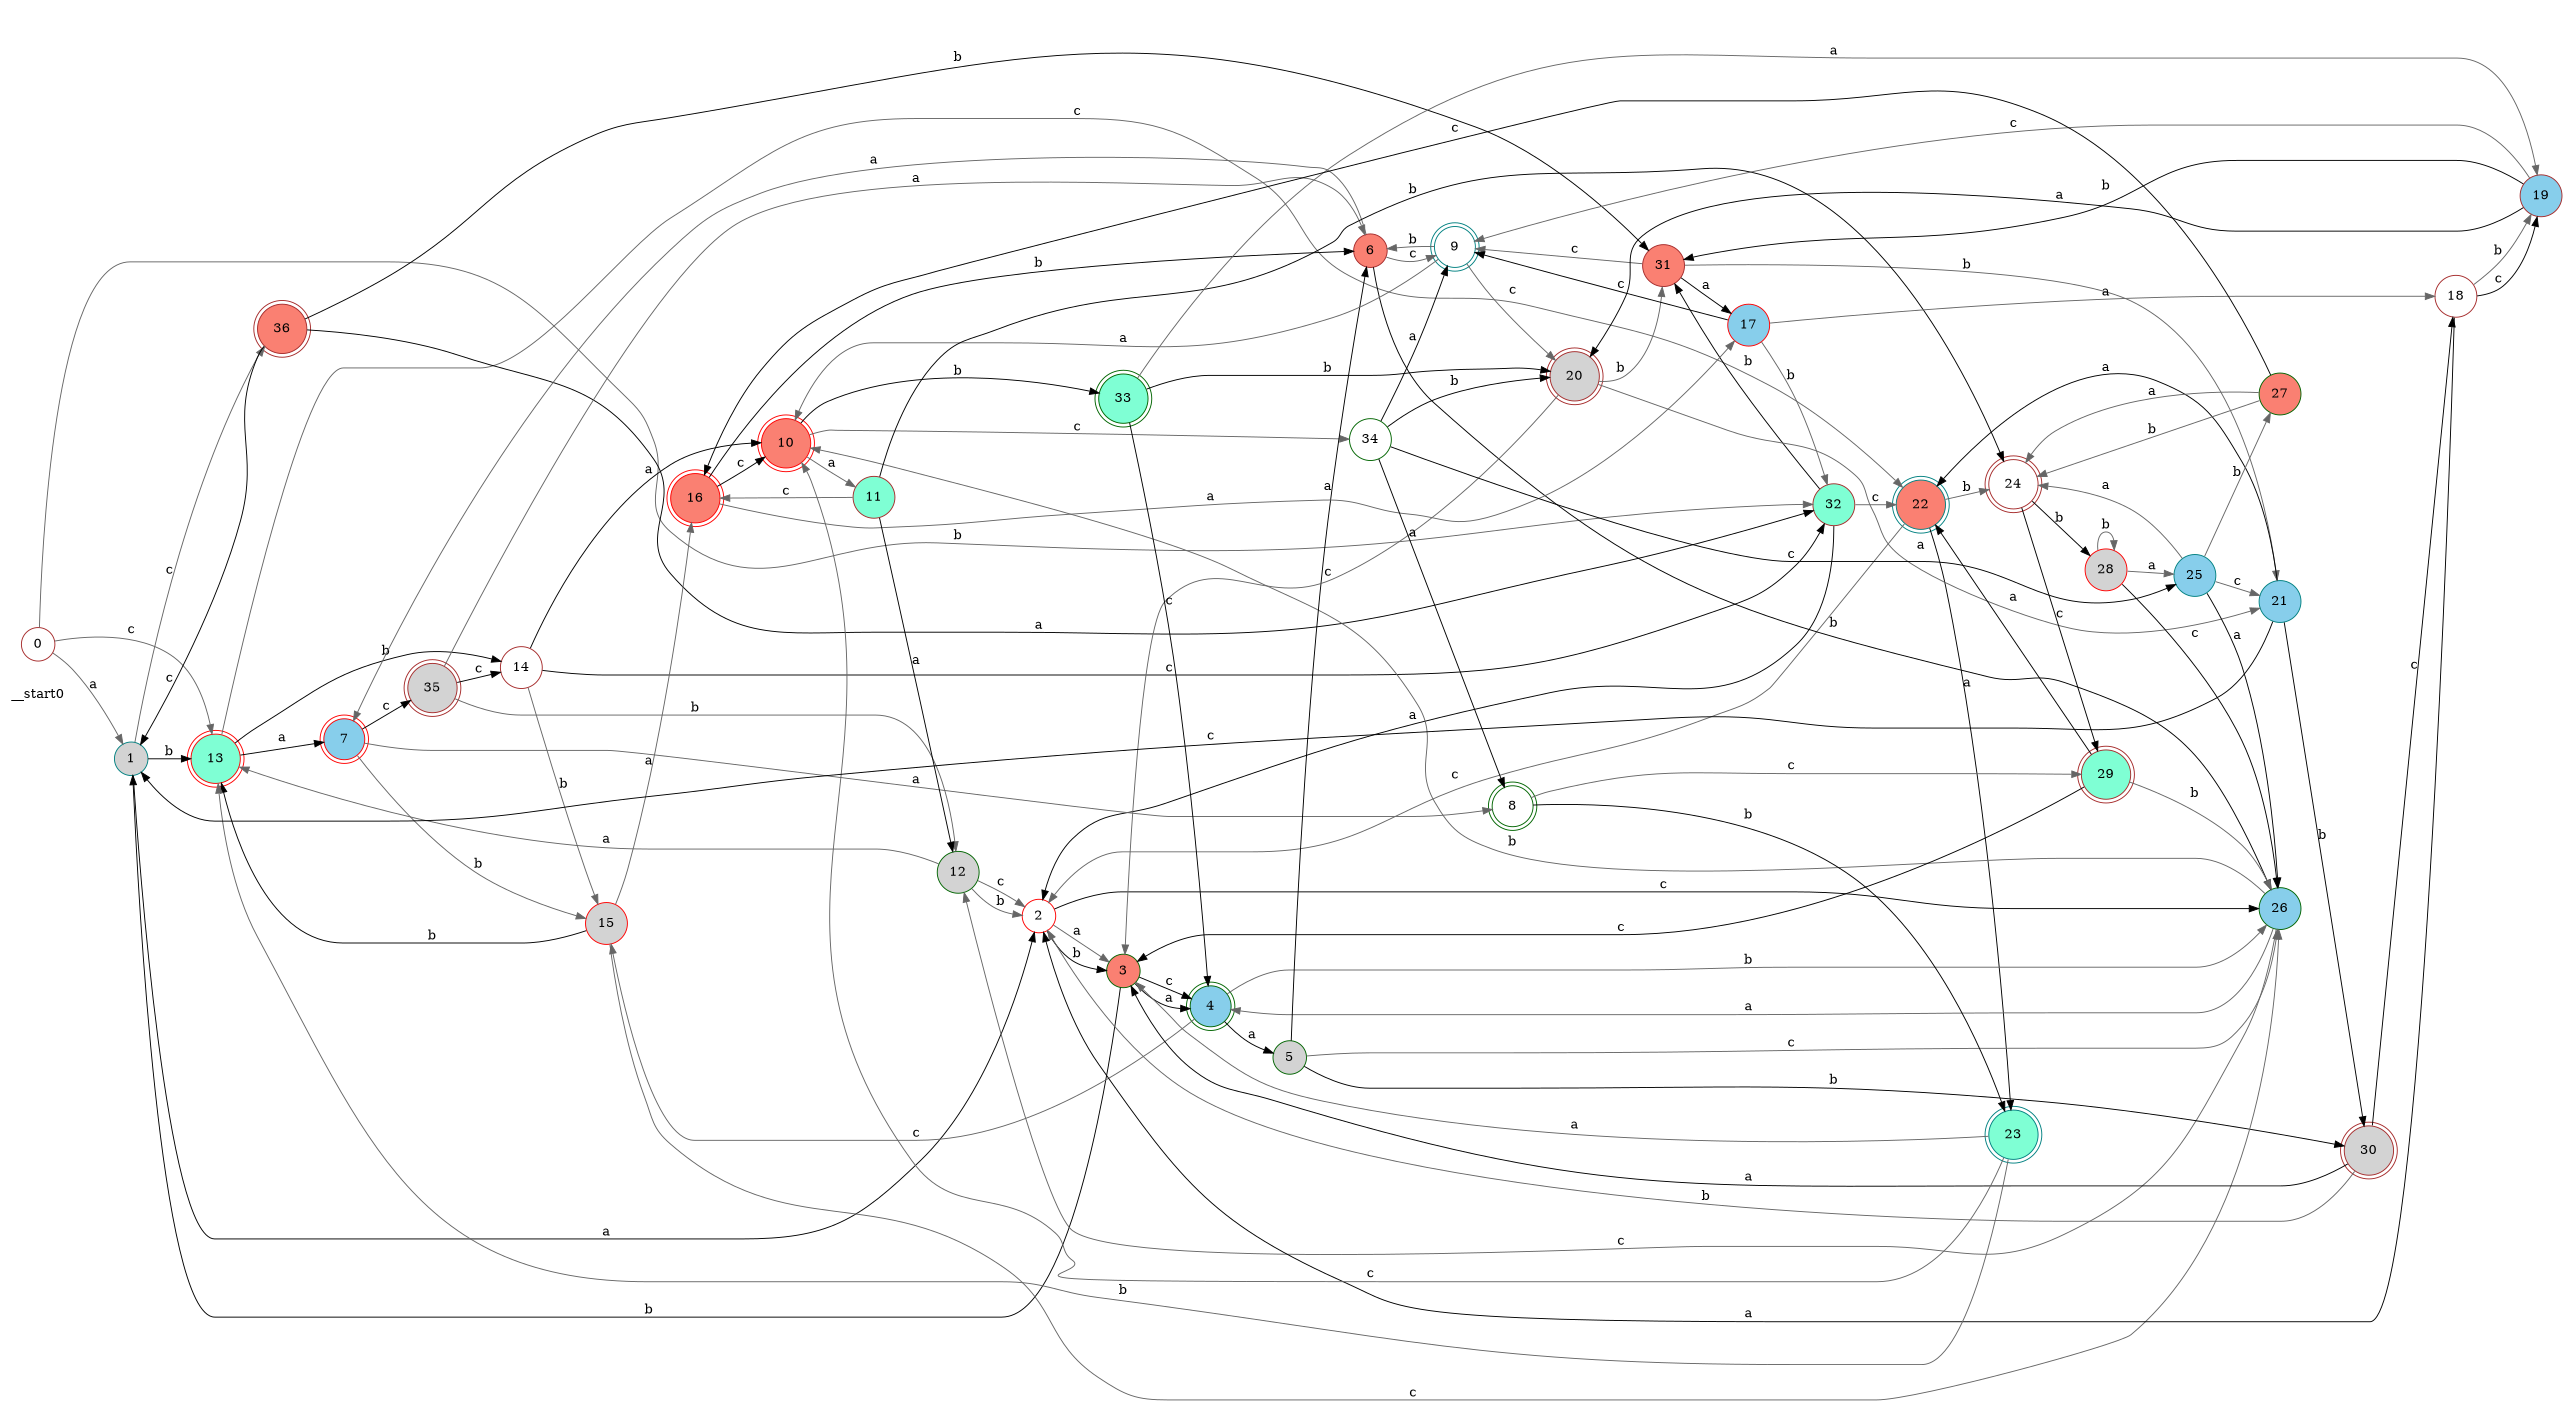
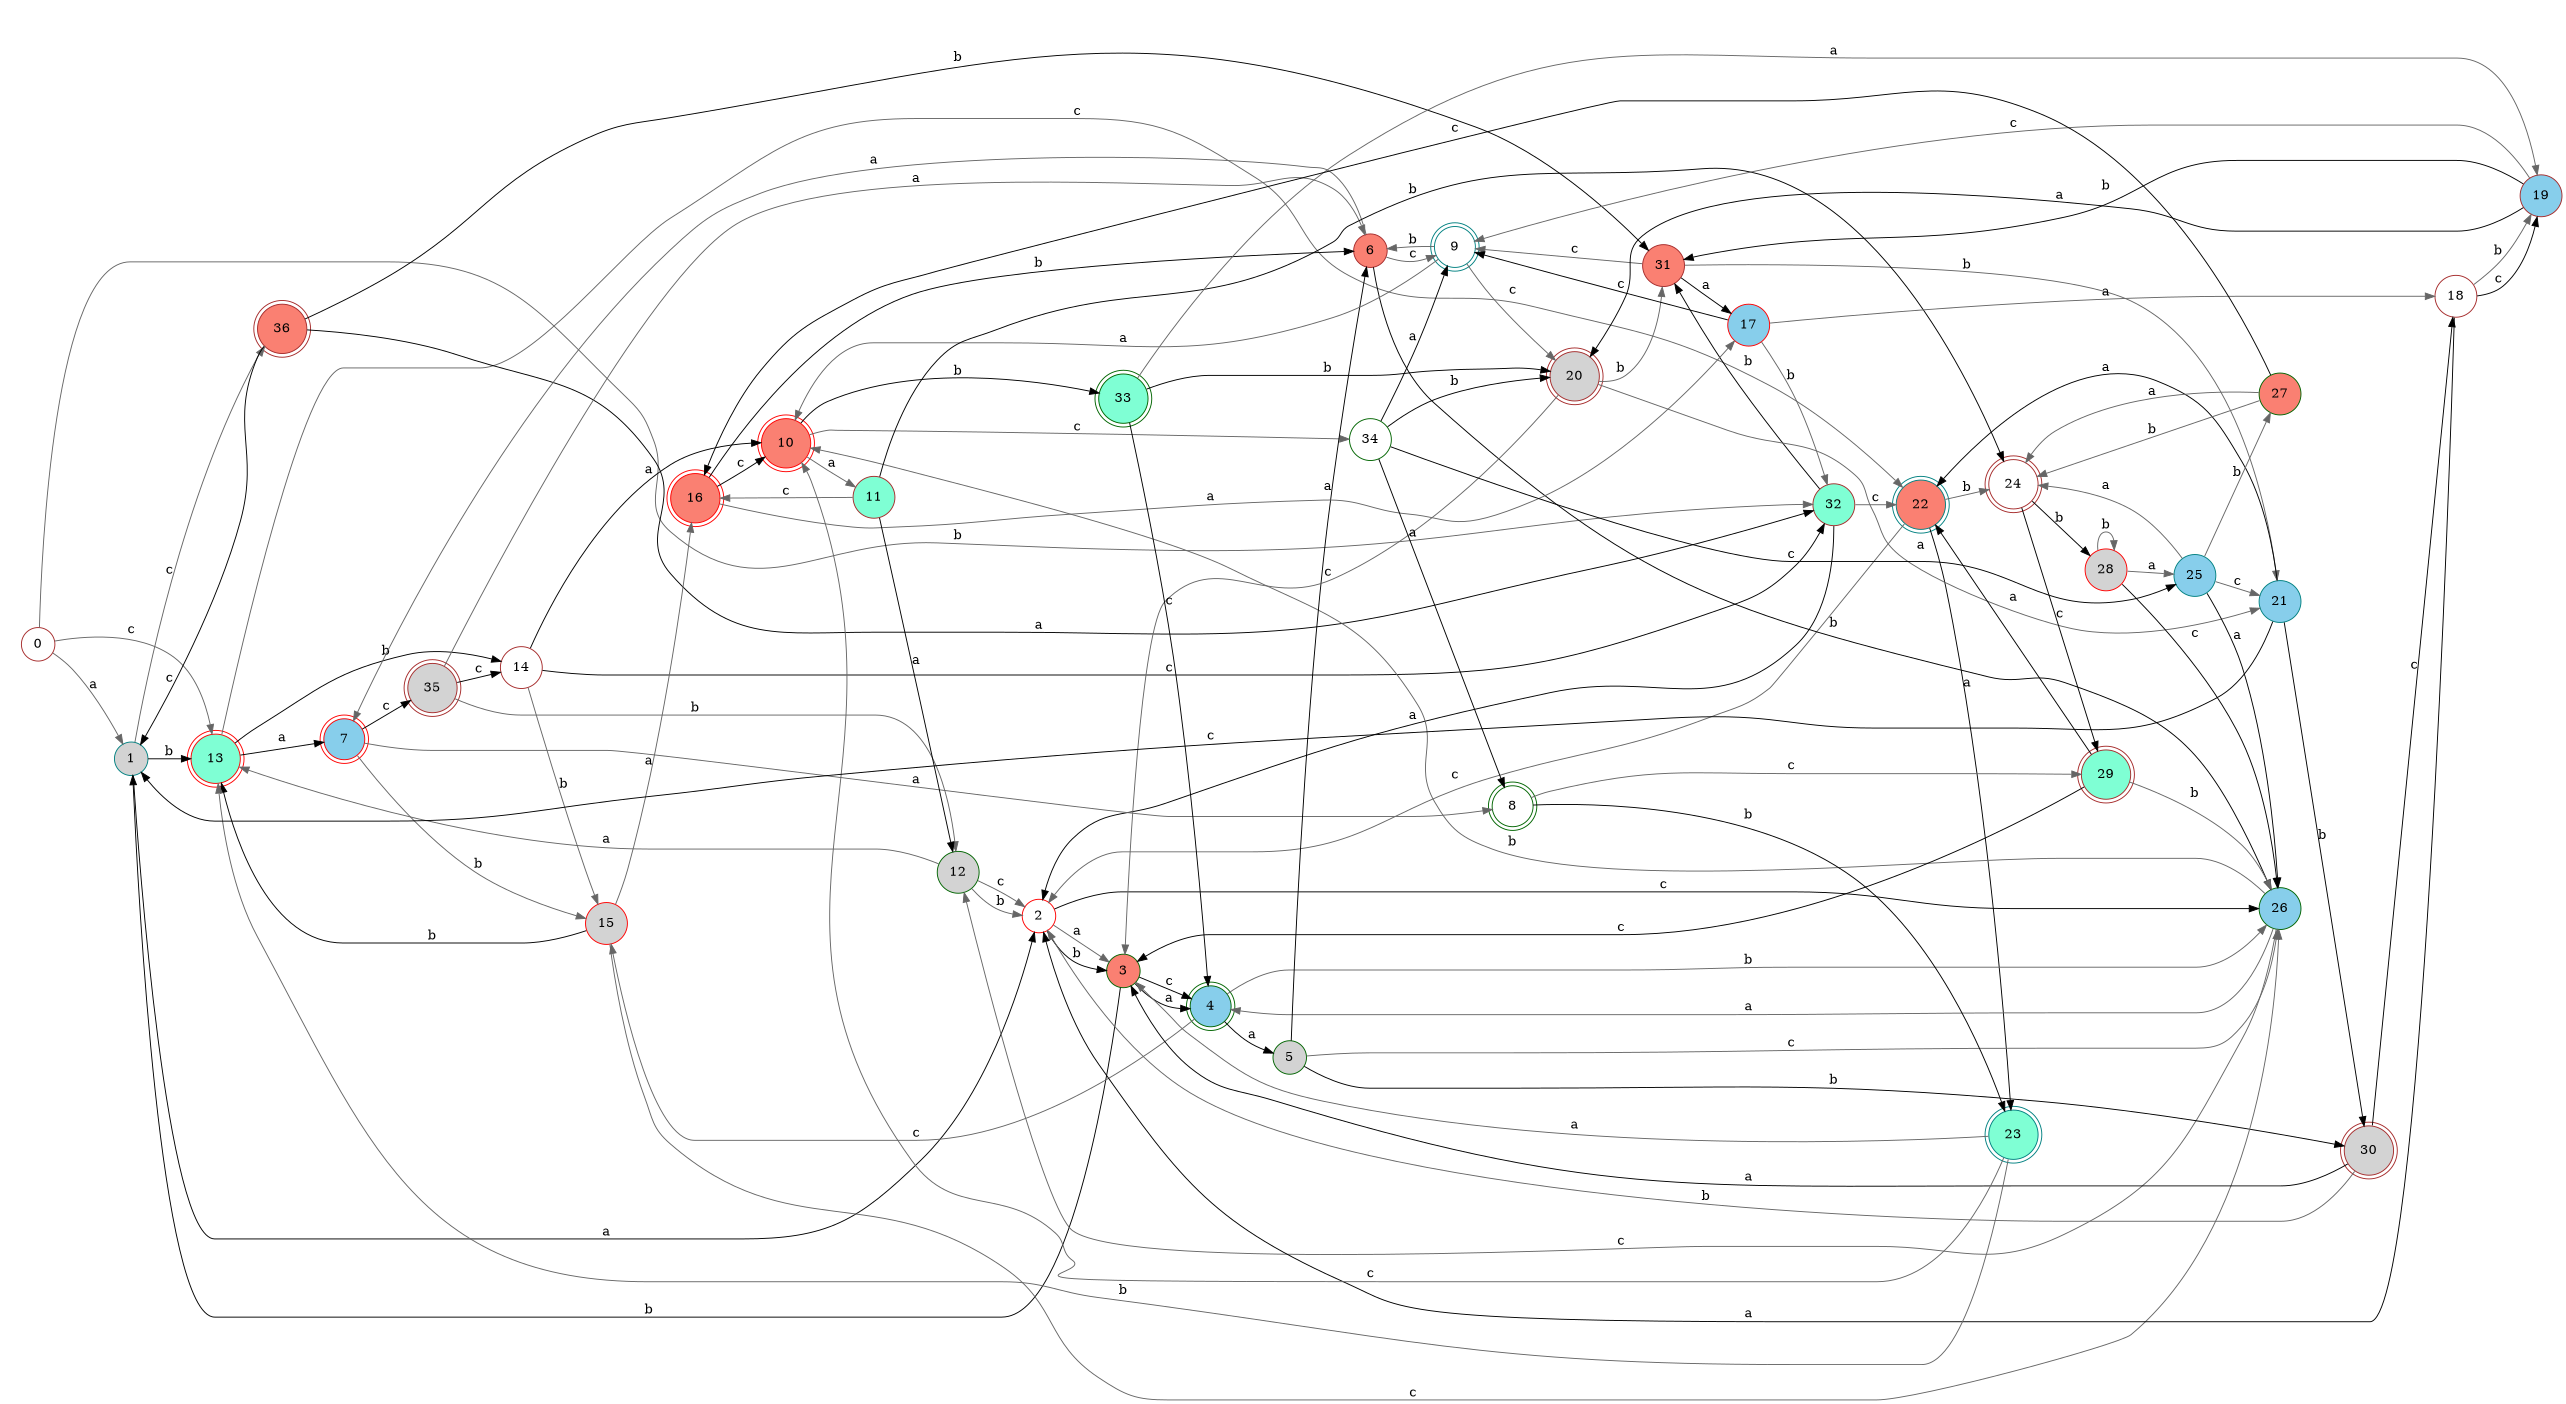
(38, 695) -> none
